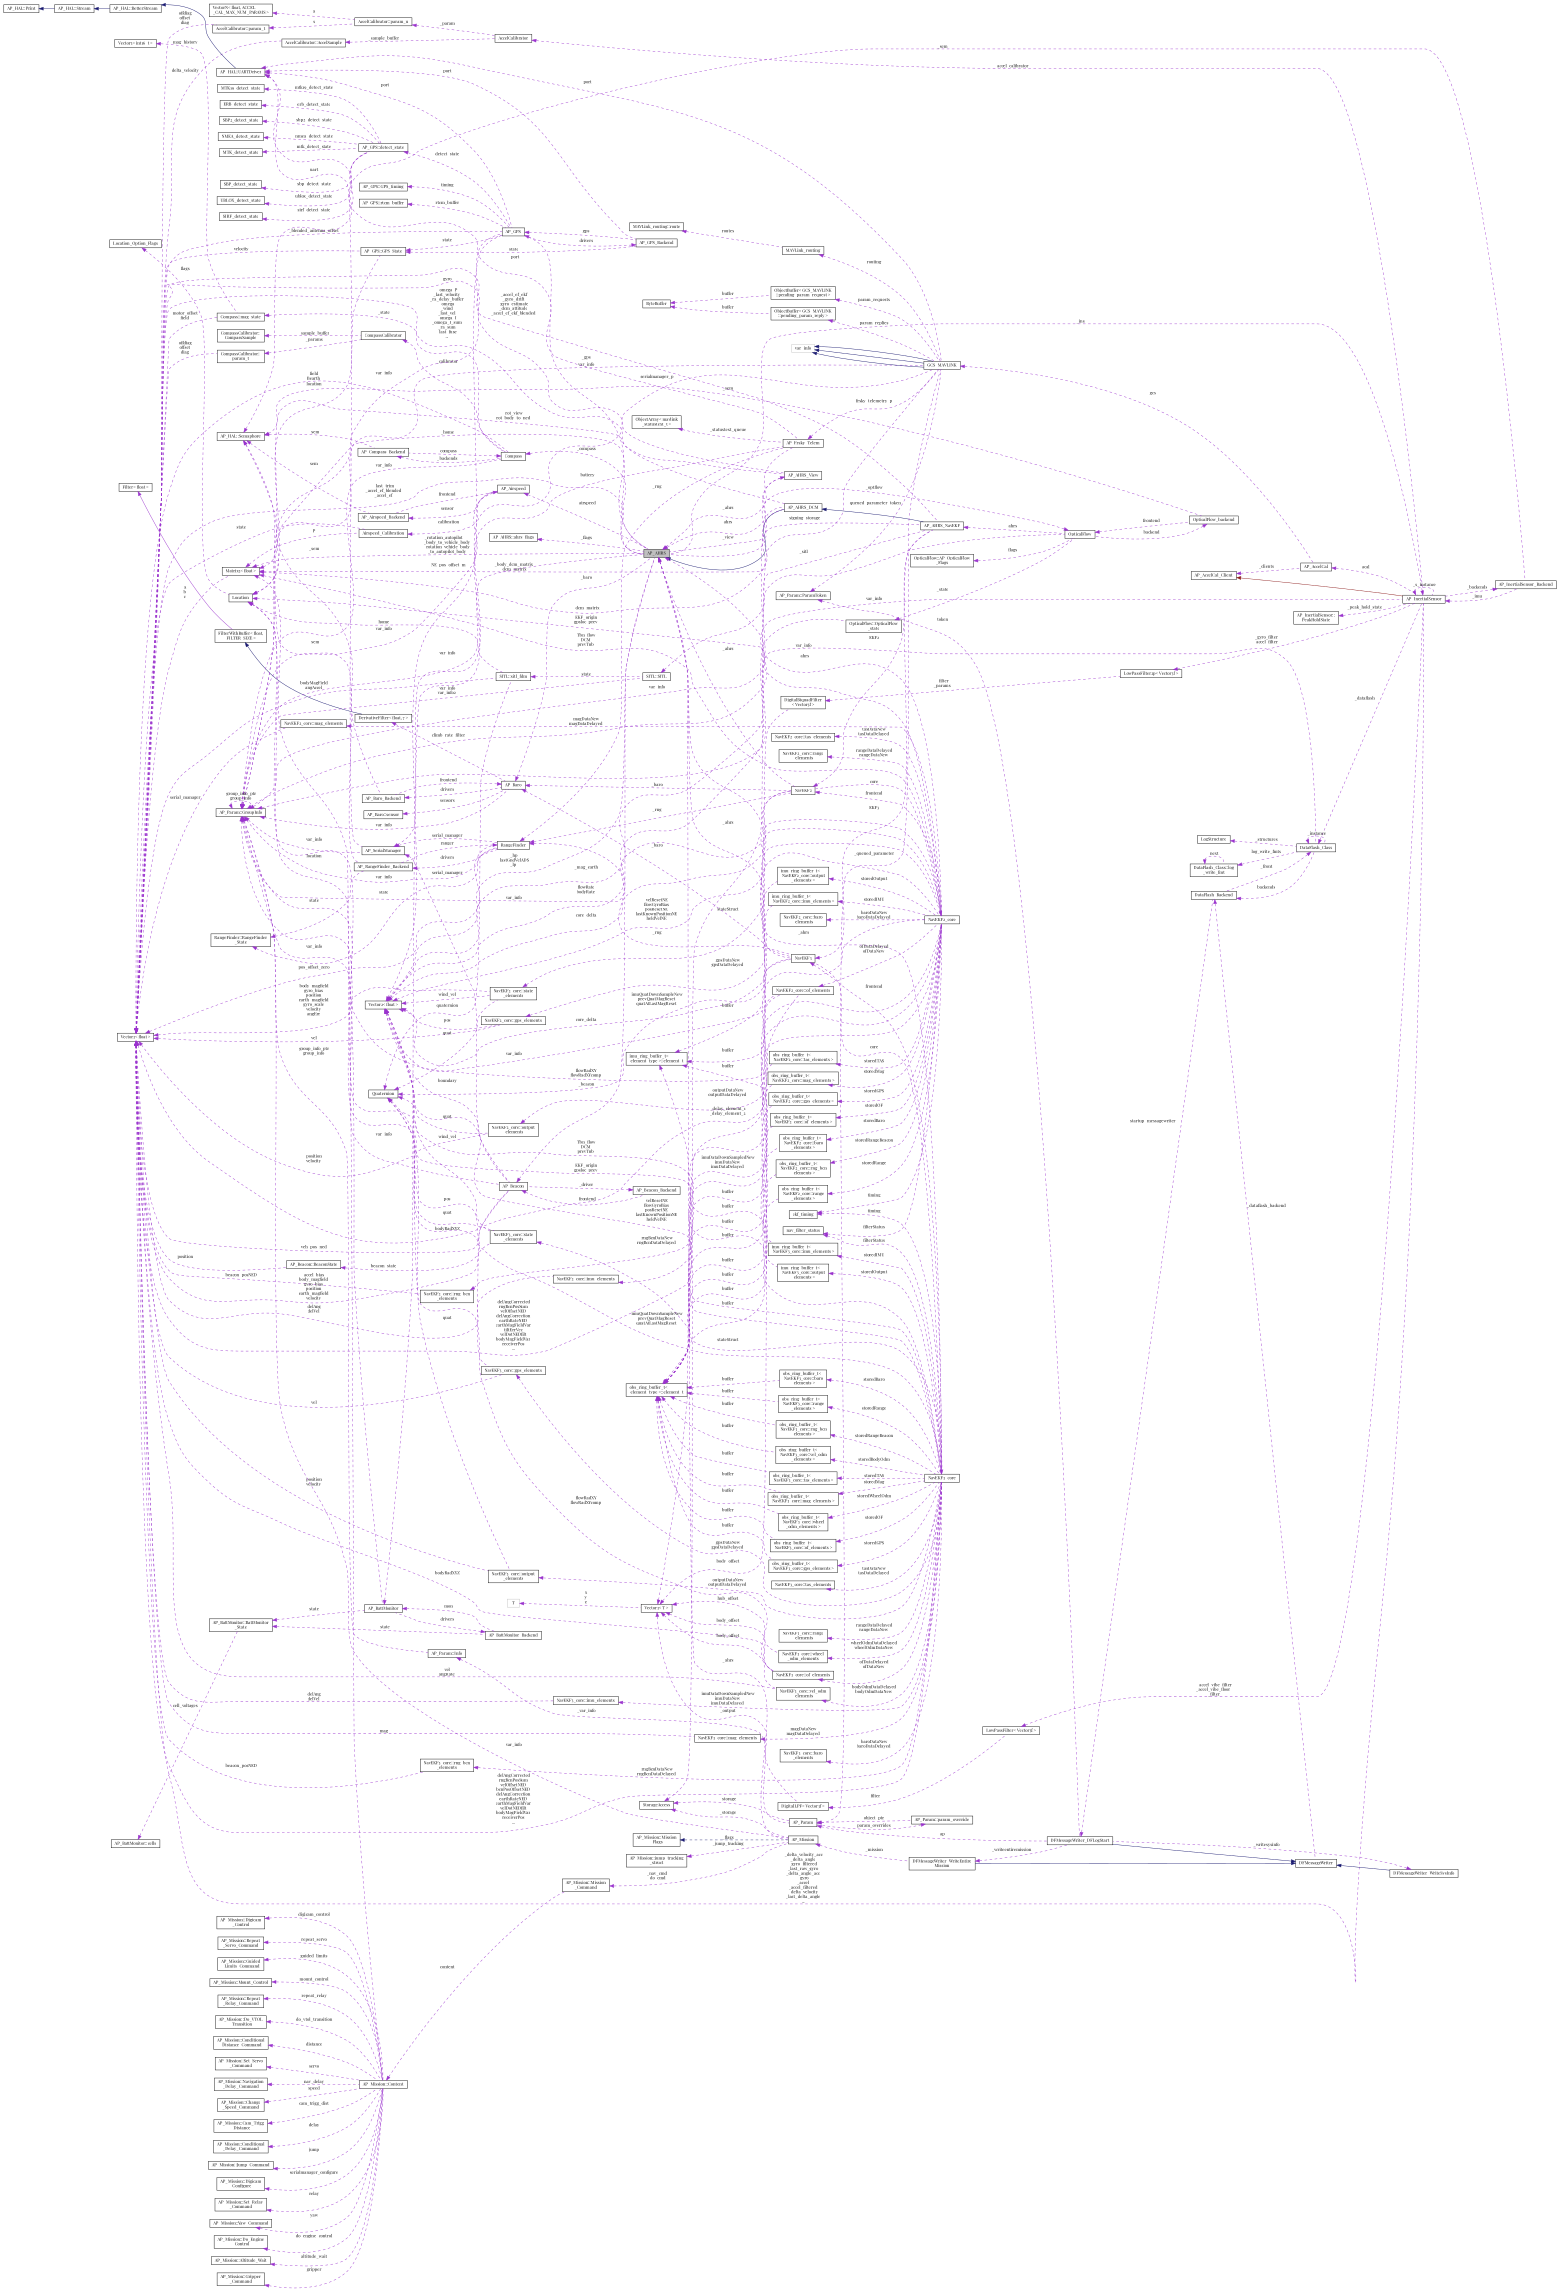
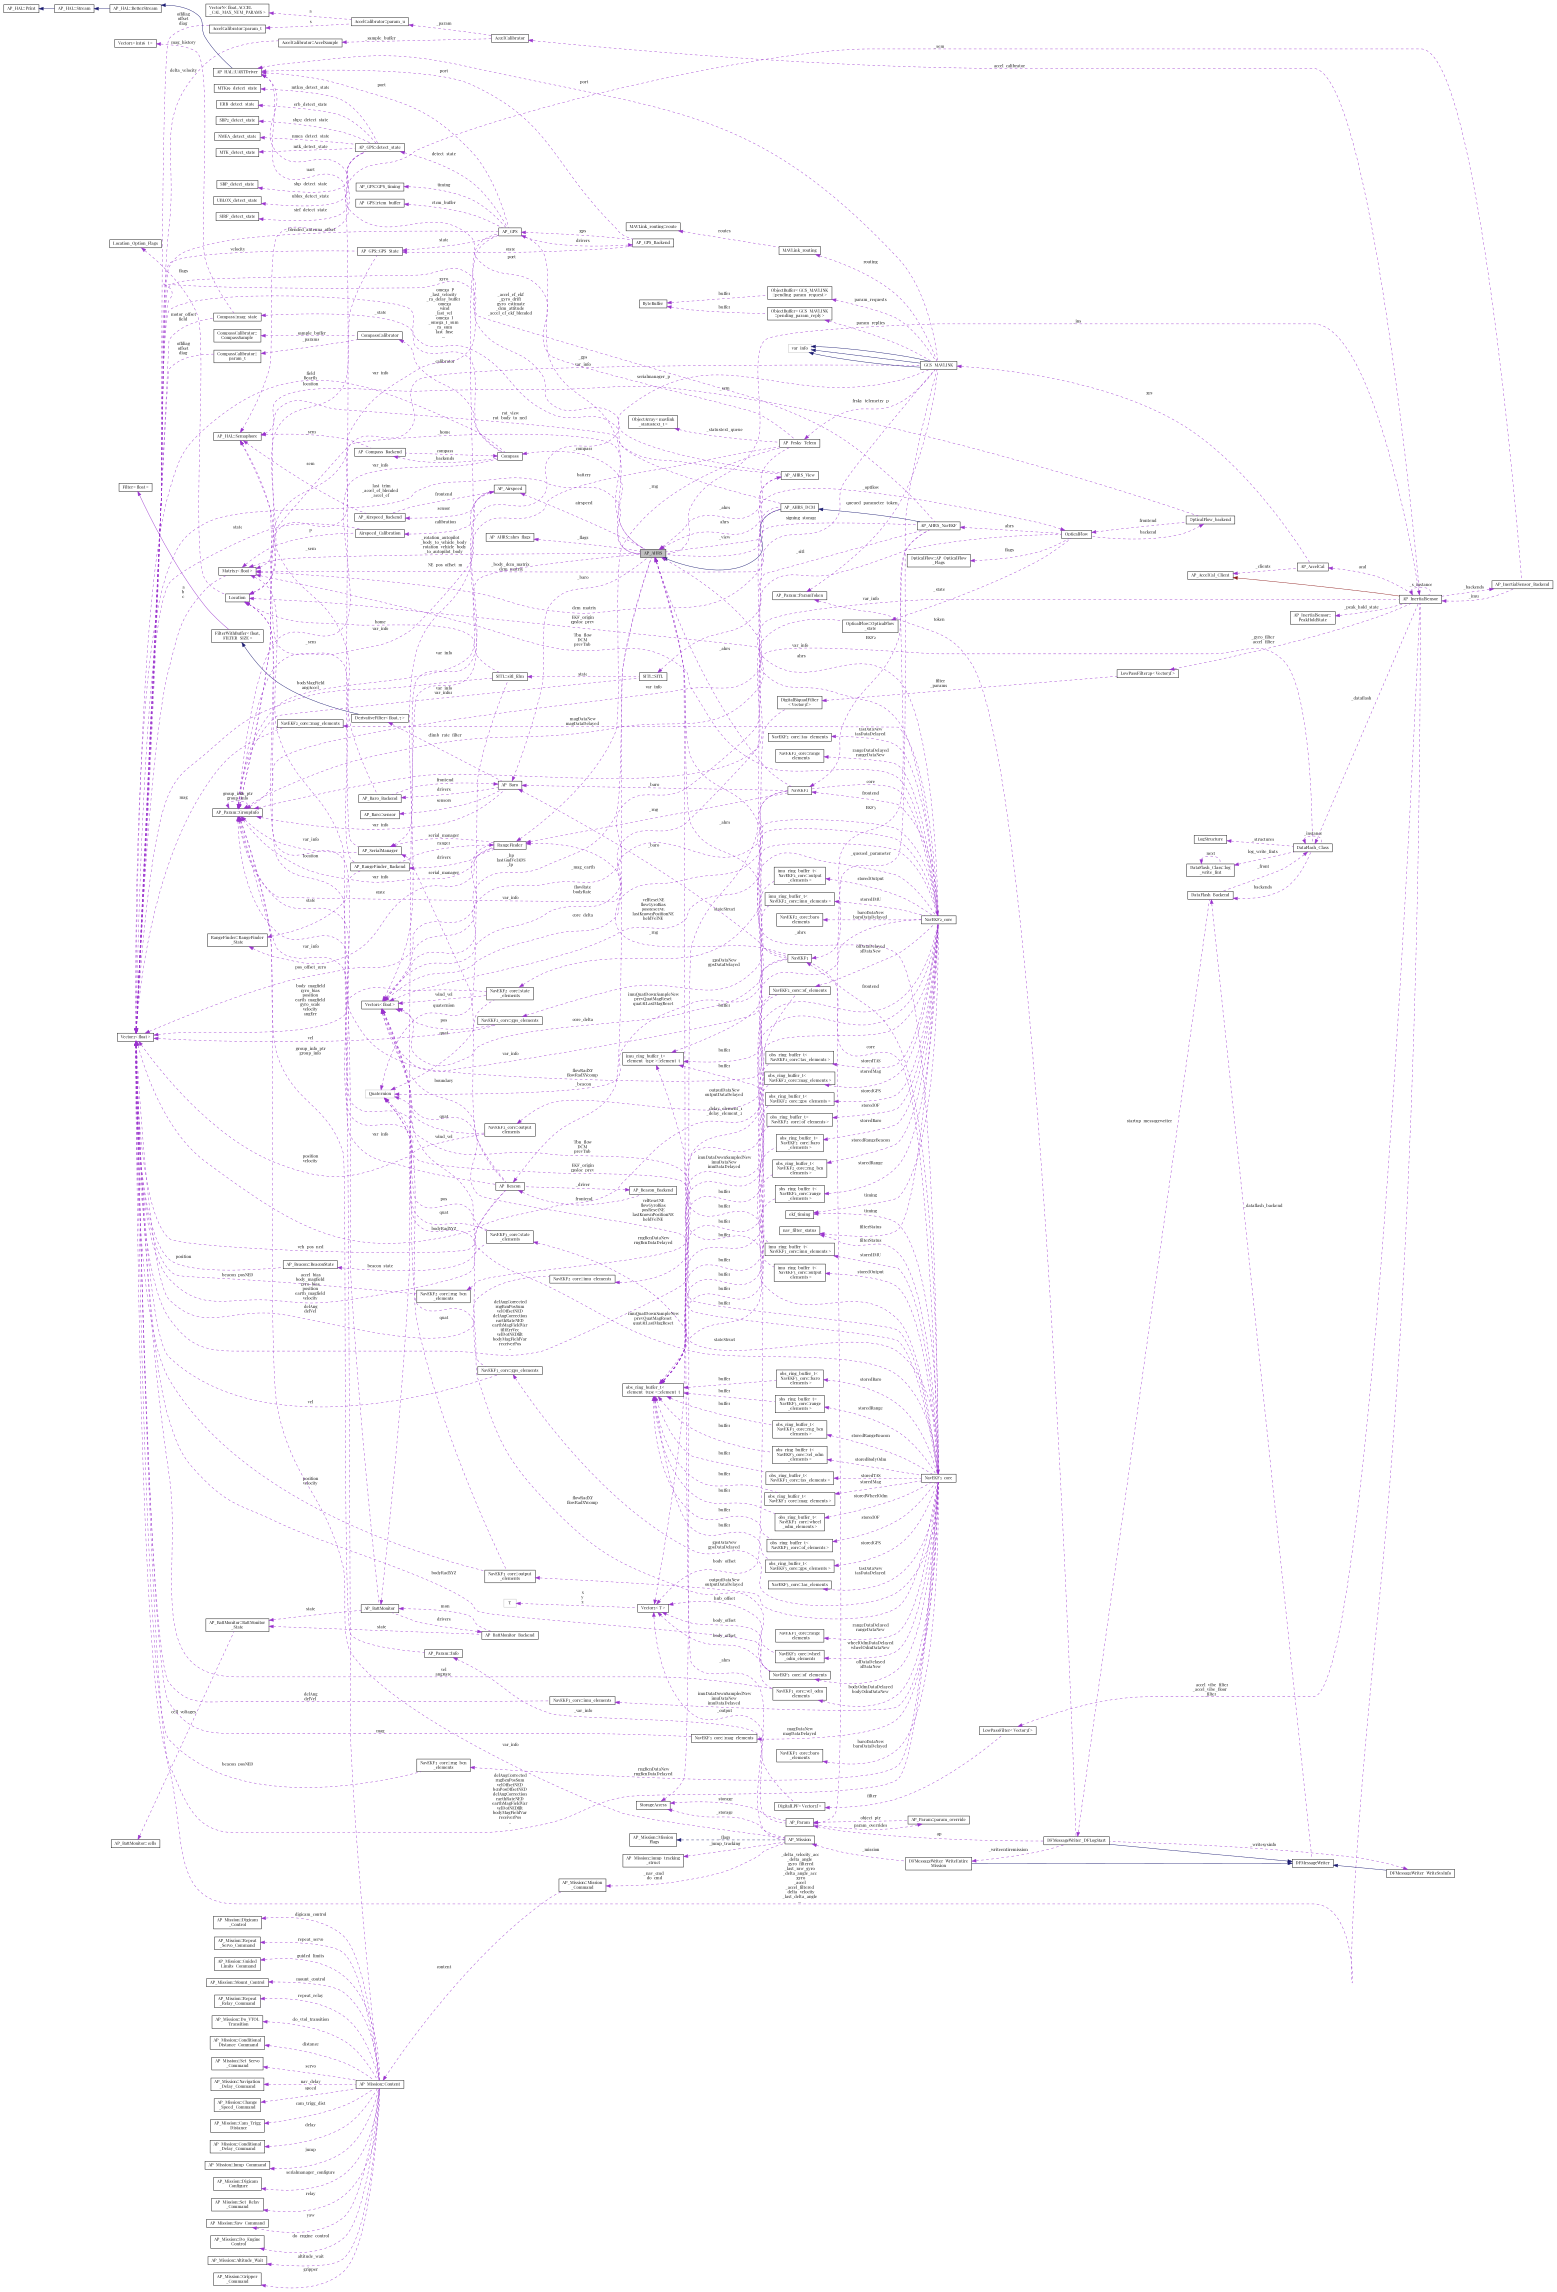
(185, 798) -> (183, 798)
(383, 1094) -> (380, 1094)
